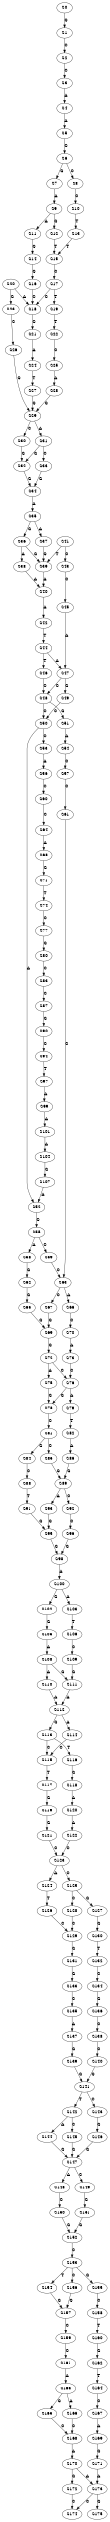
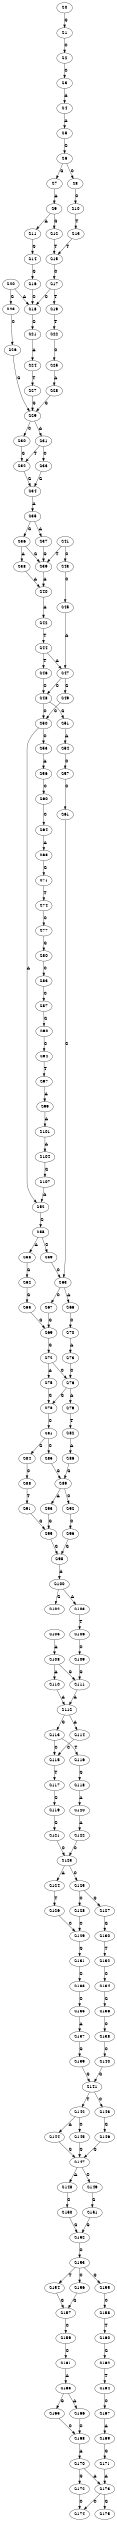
(36, 454) -> (35, 454)
(47, 1621) -> none
